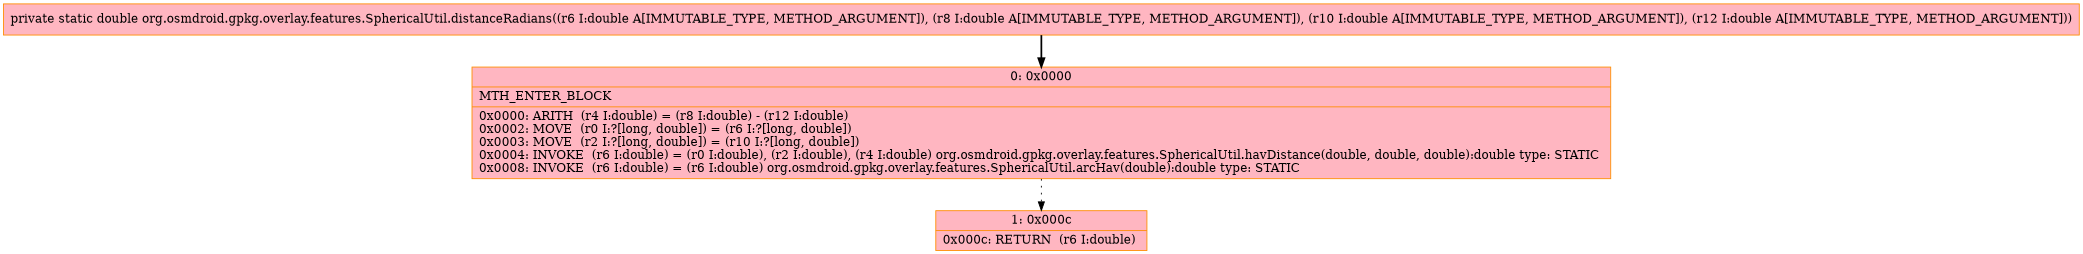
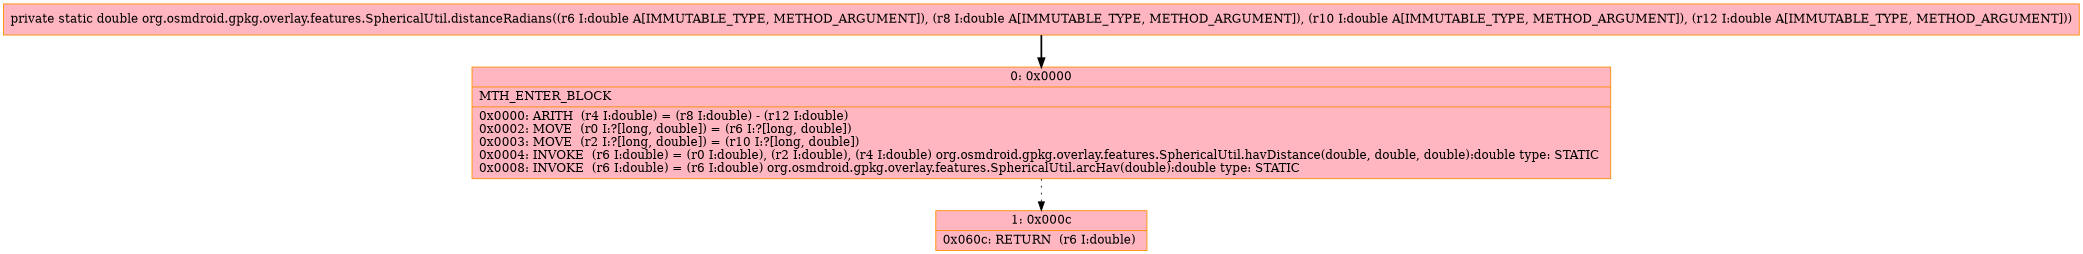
(1041, 240) -> (1041, 240)
